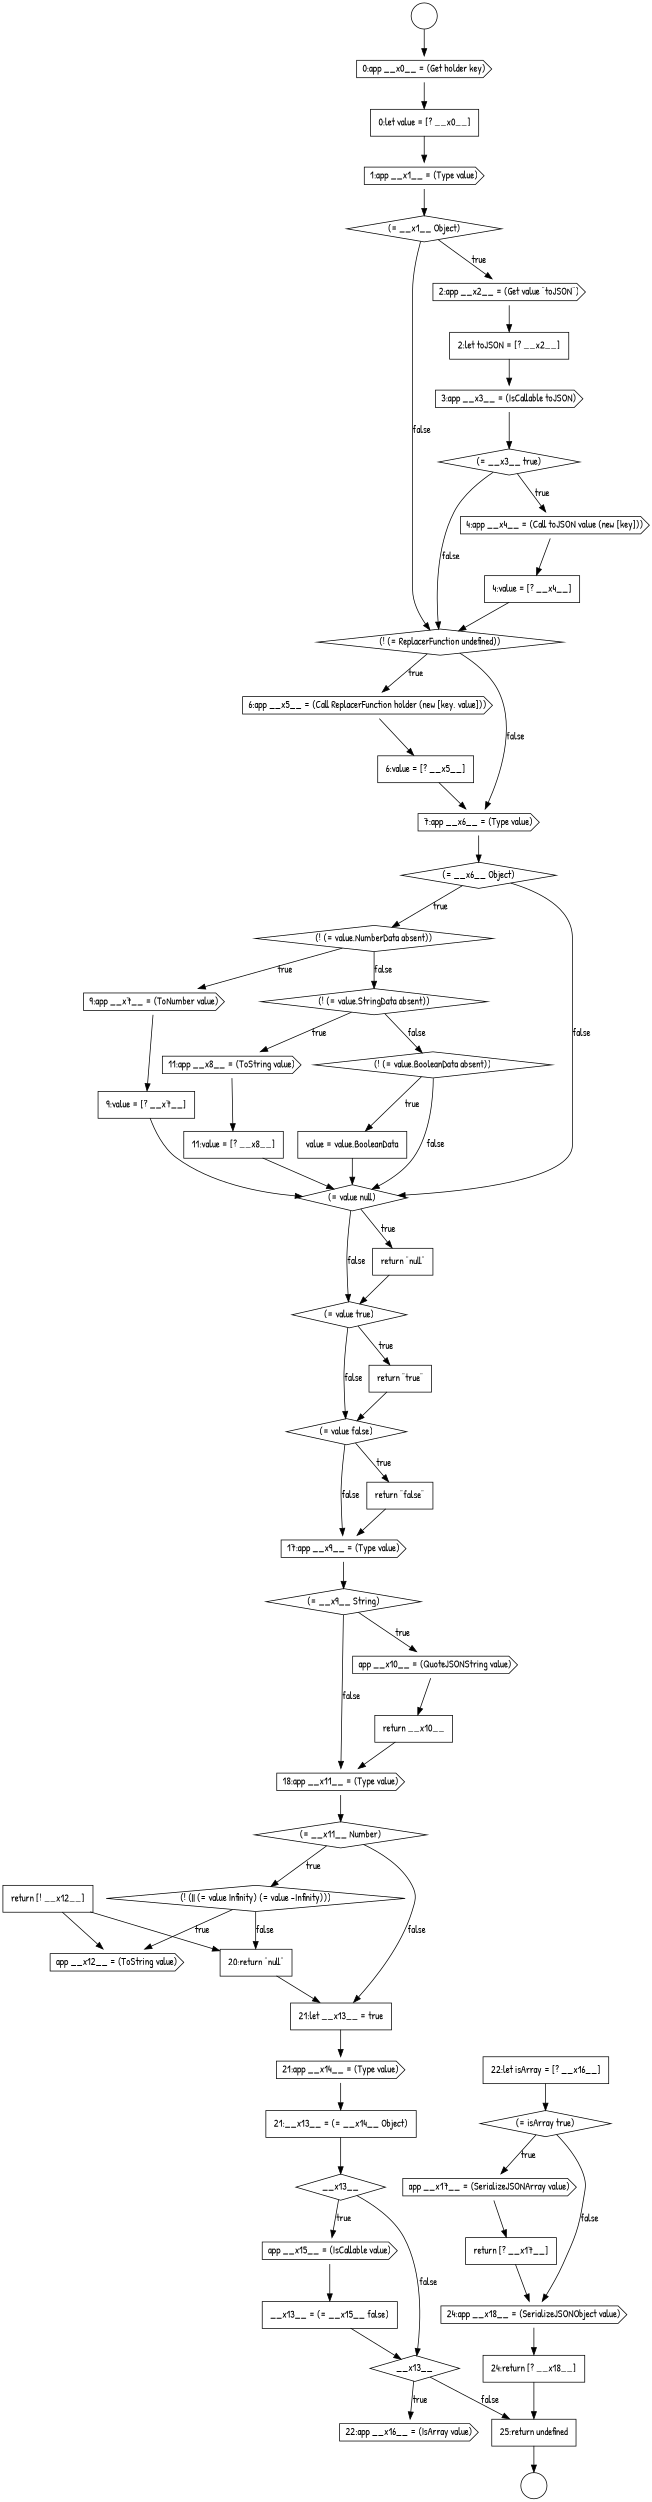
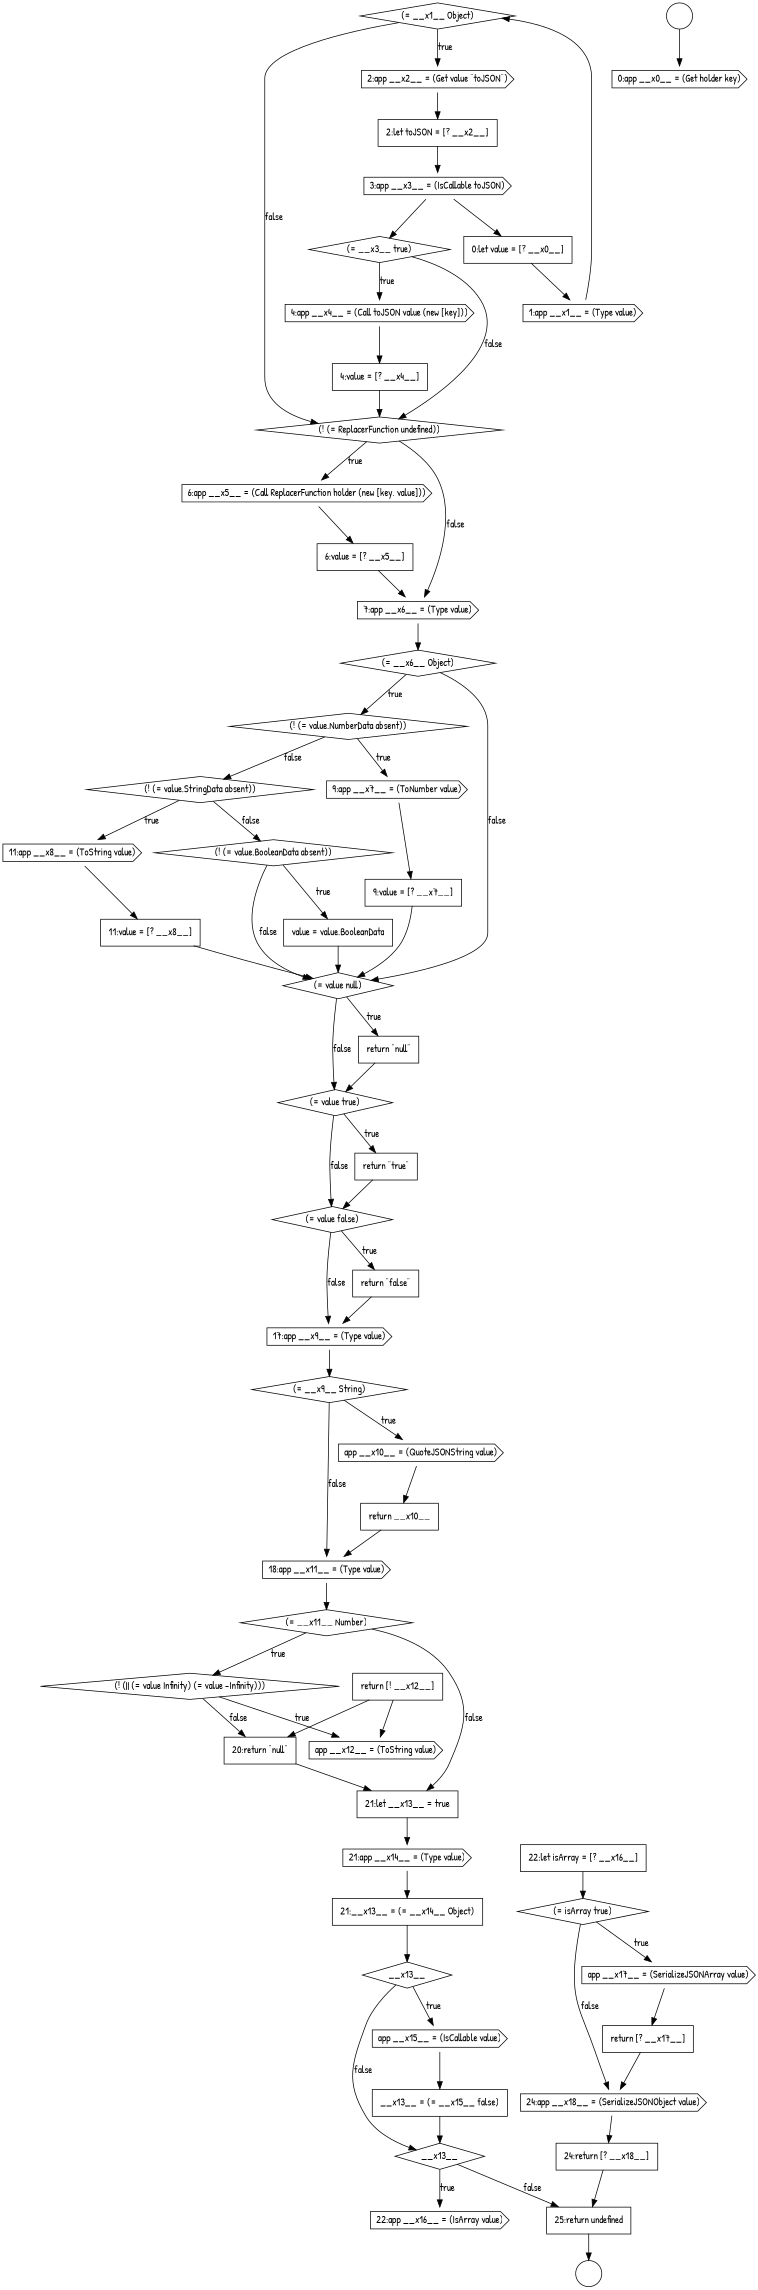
(424, 92) -> (474, 215)
